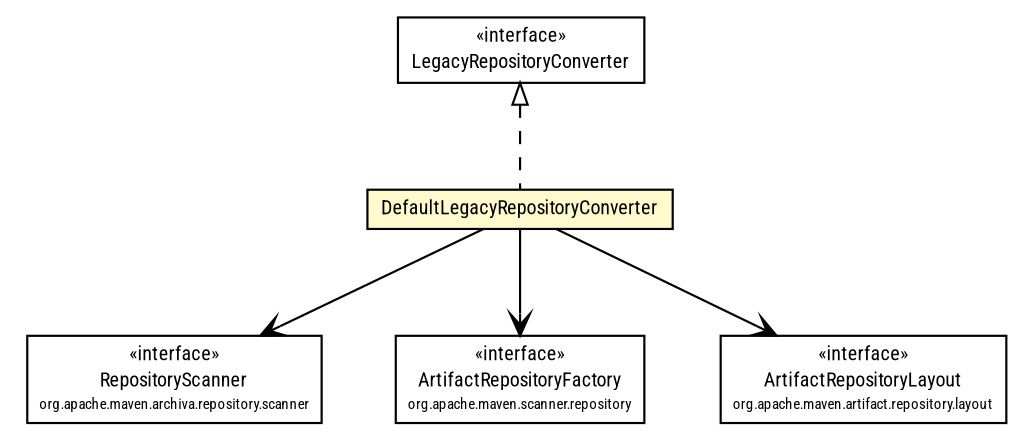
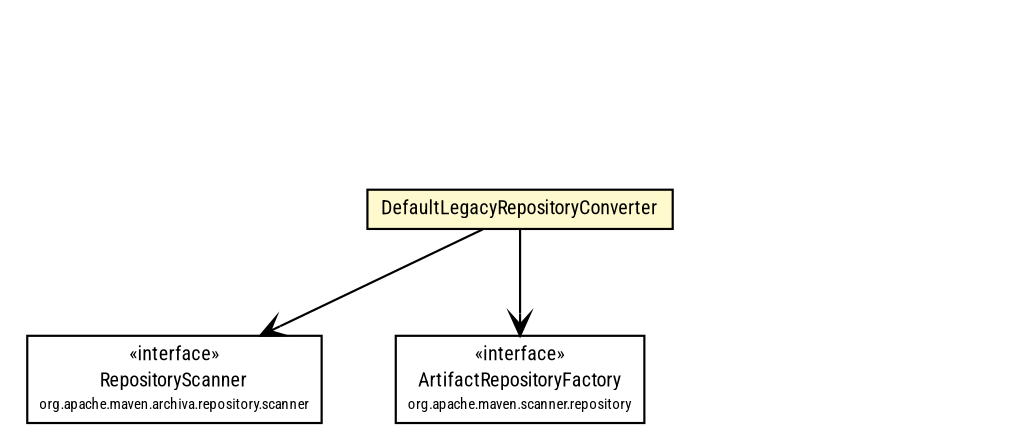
(520, 50) -> none
(862, 379) -> none
